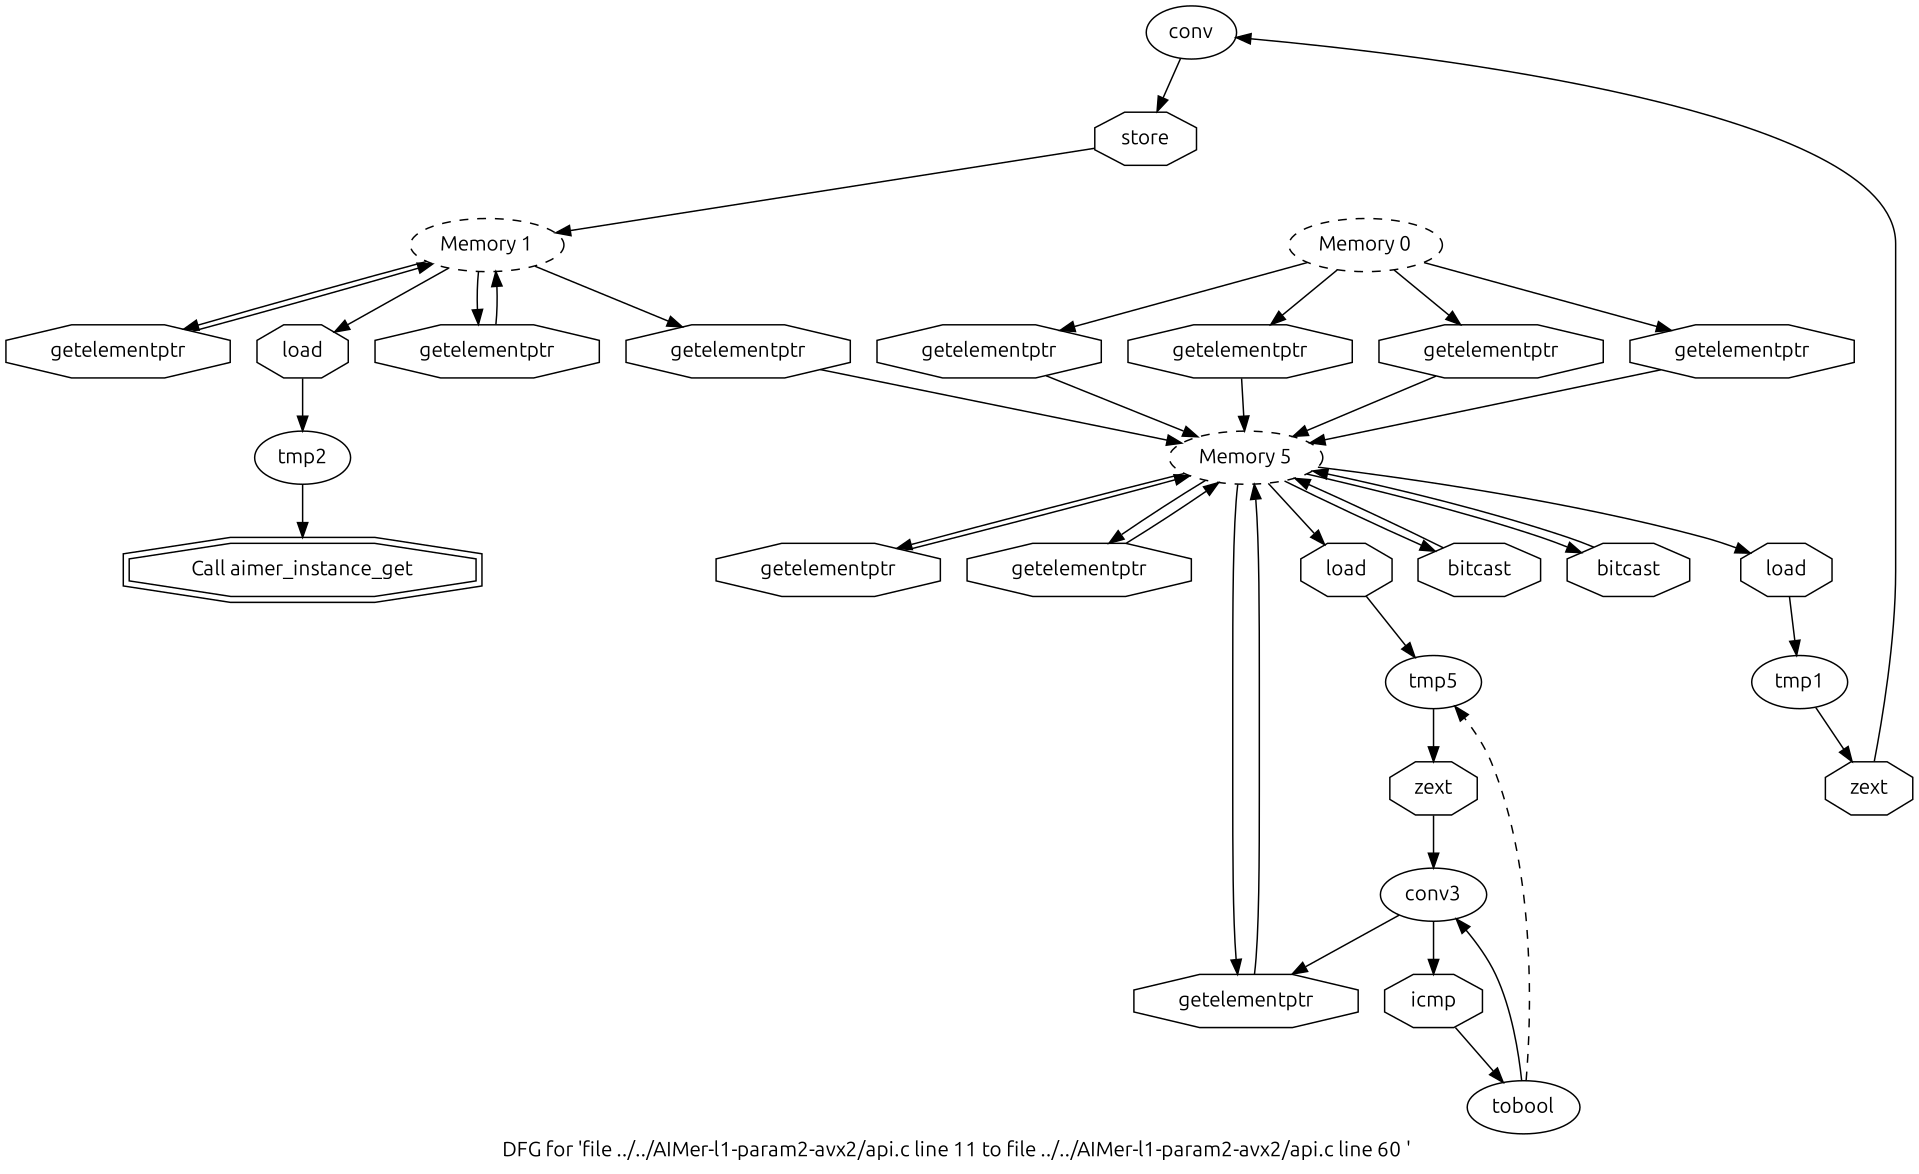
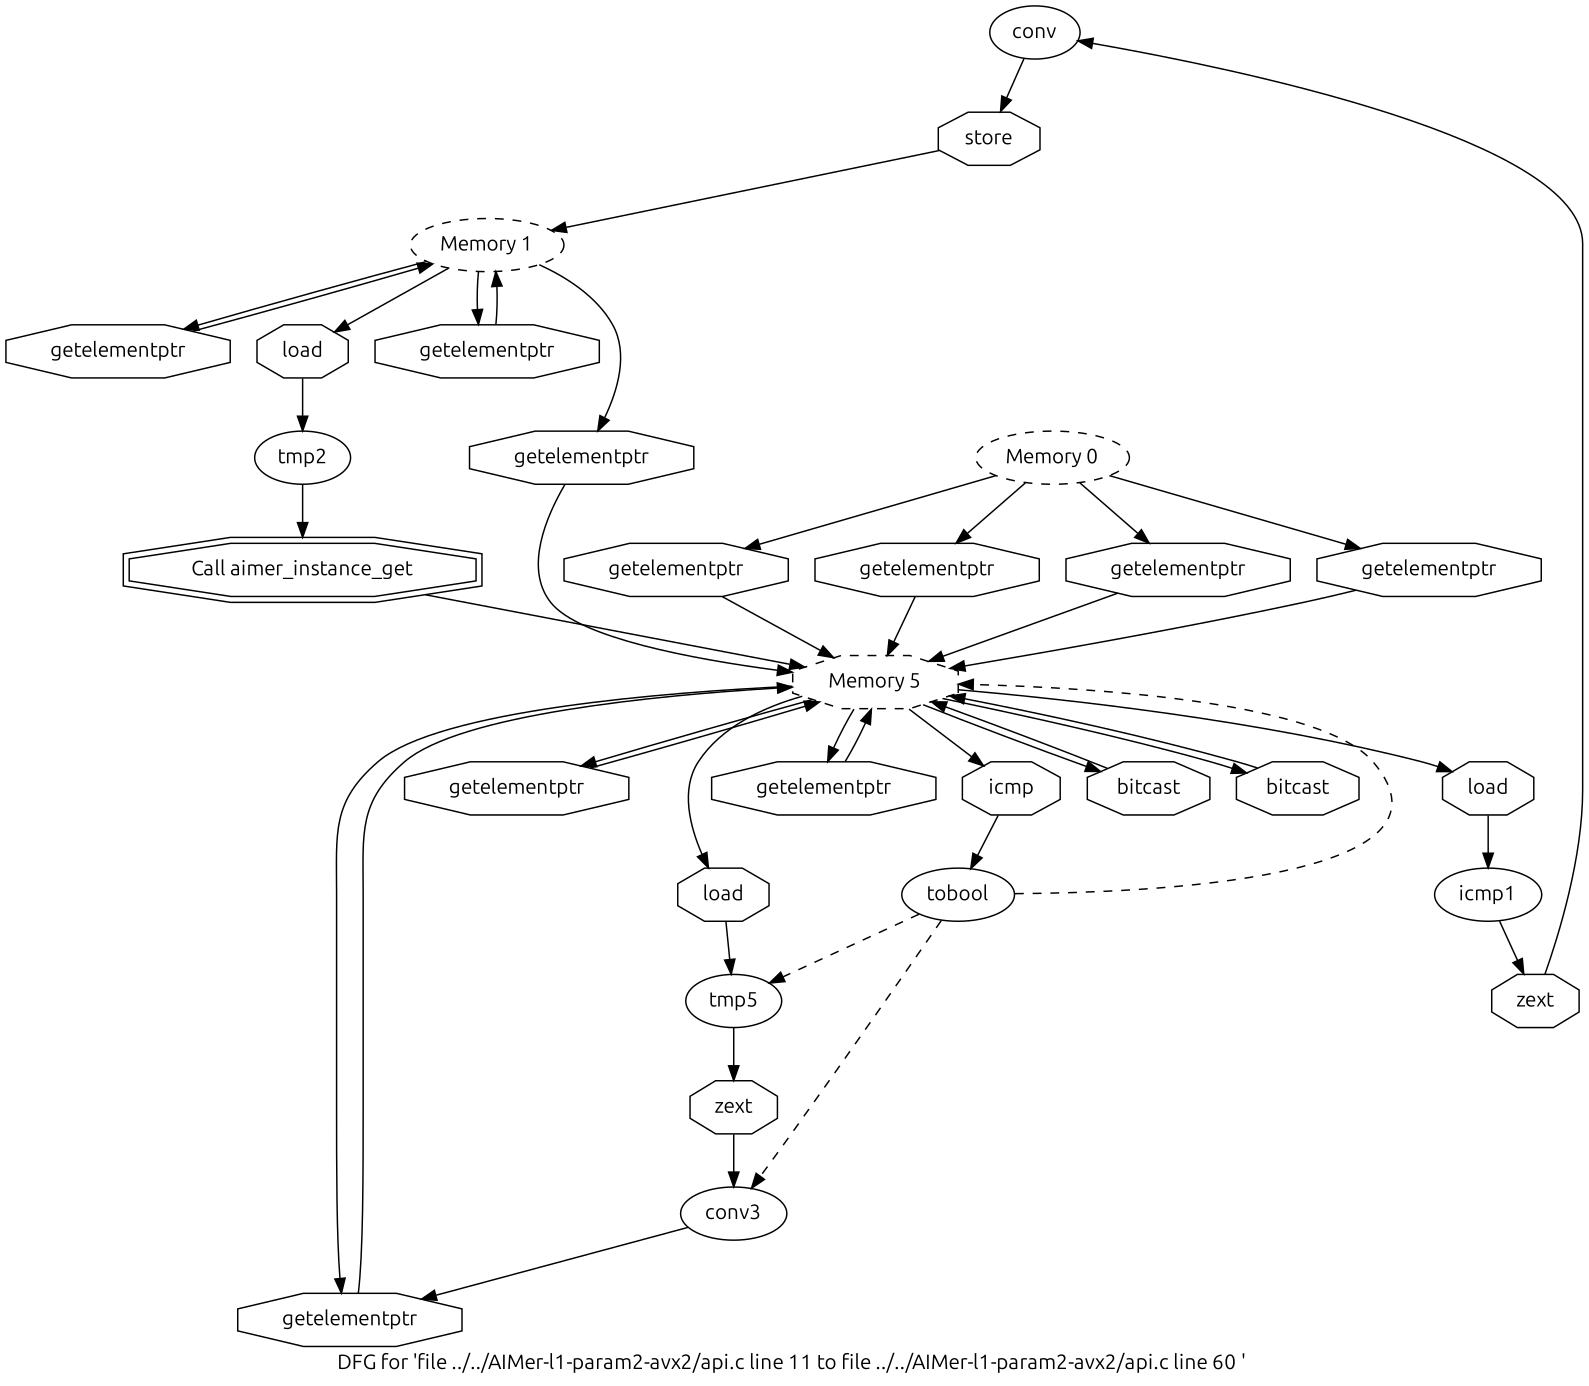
(1246, 458) -> (875, 682)
none -> (644, 636)
(1800, 682) -> (1488, 895)
none -> (1381, 779)
(1434, 941) -> (940, 733)
(1506, 1001) -> (852, 1049)
